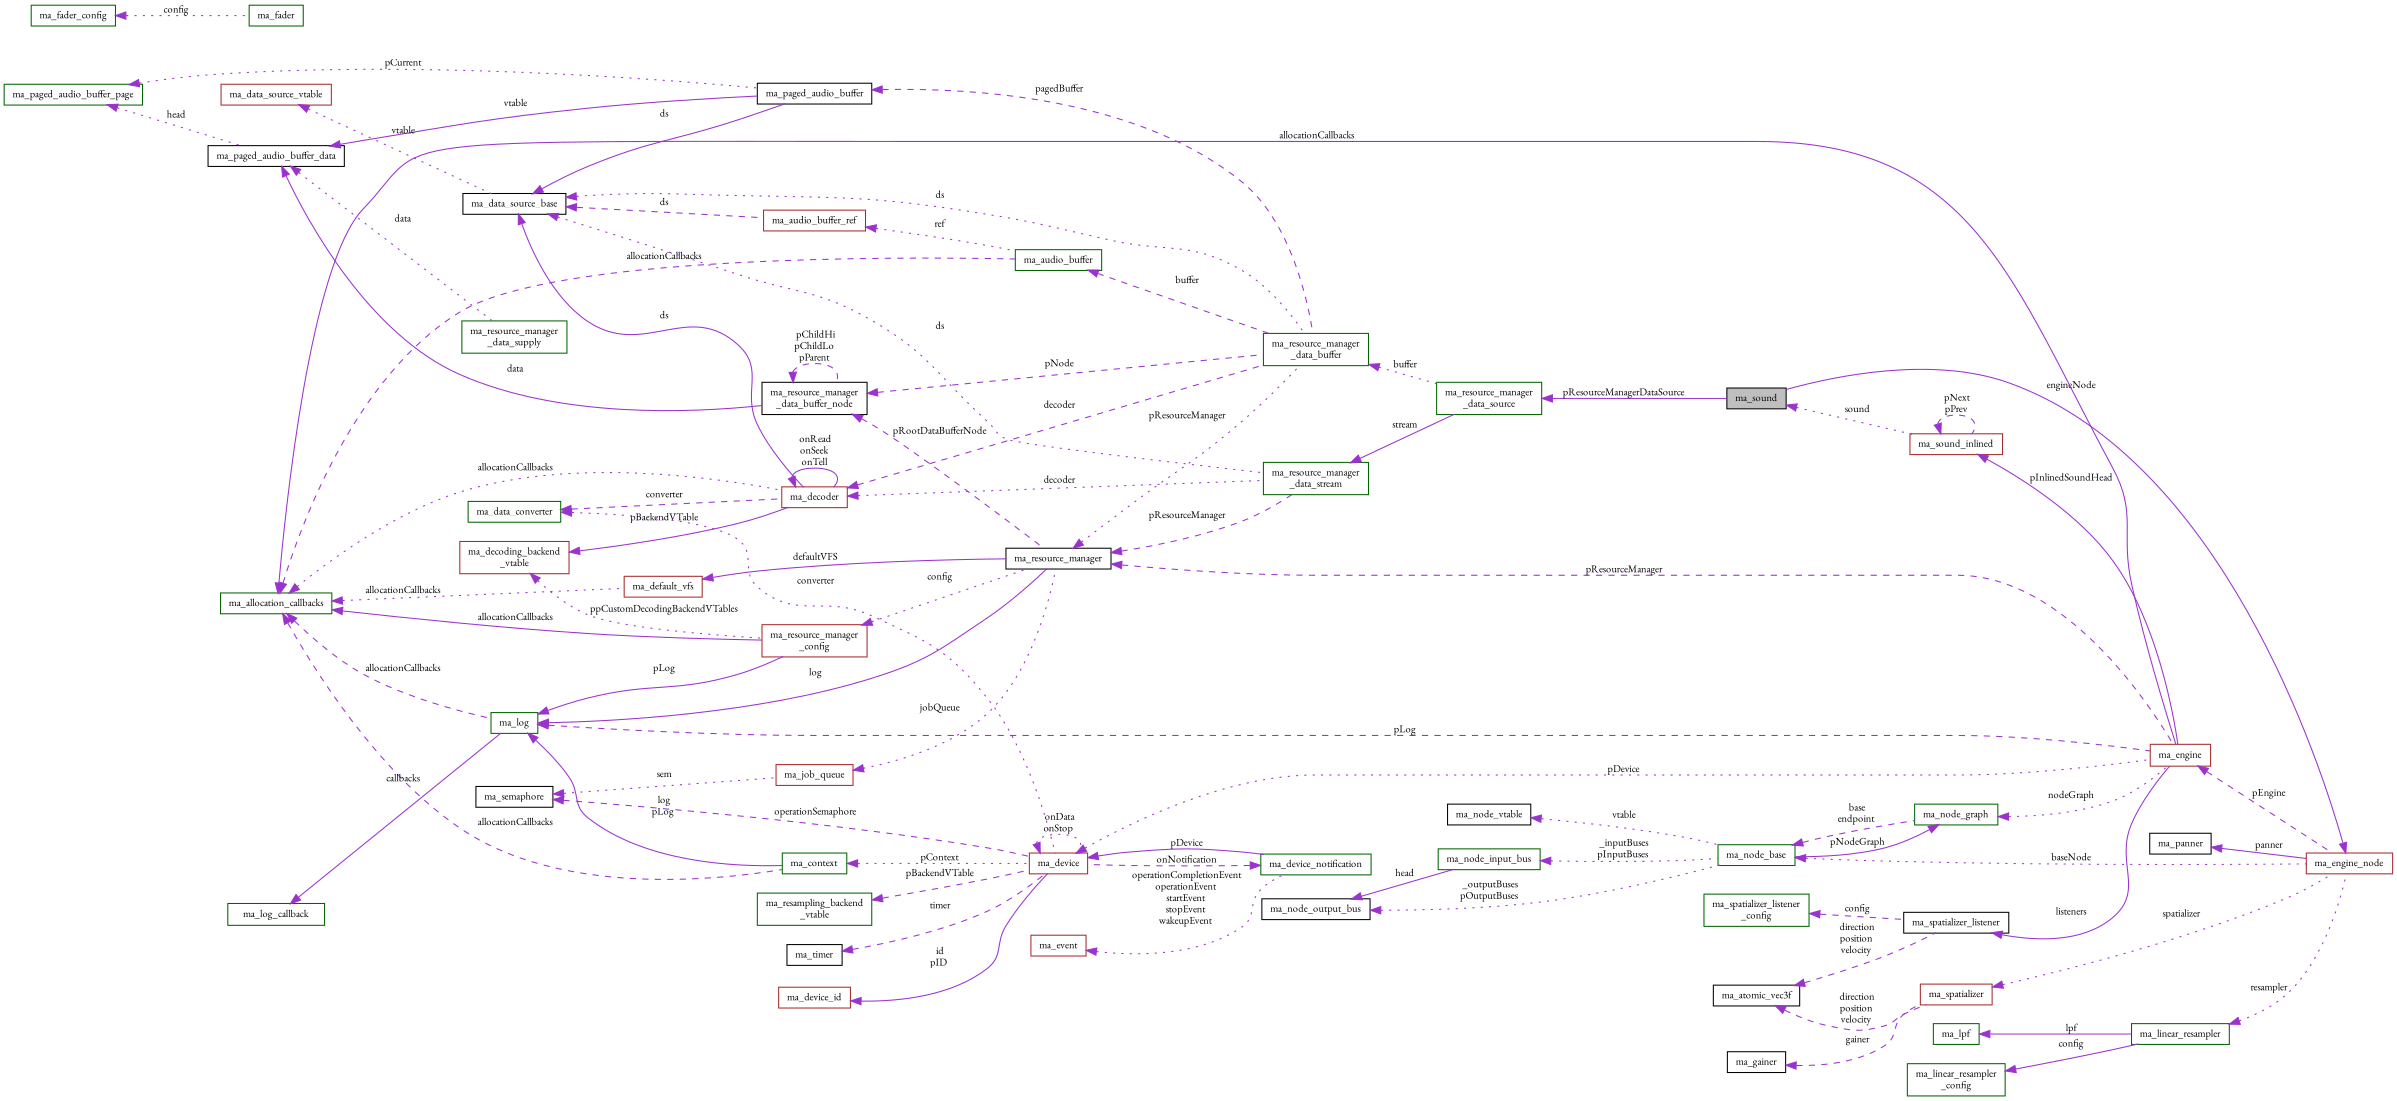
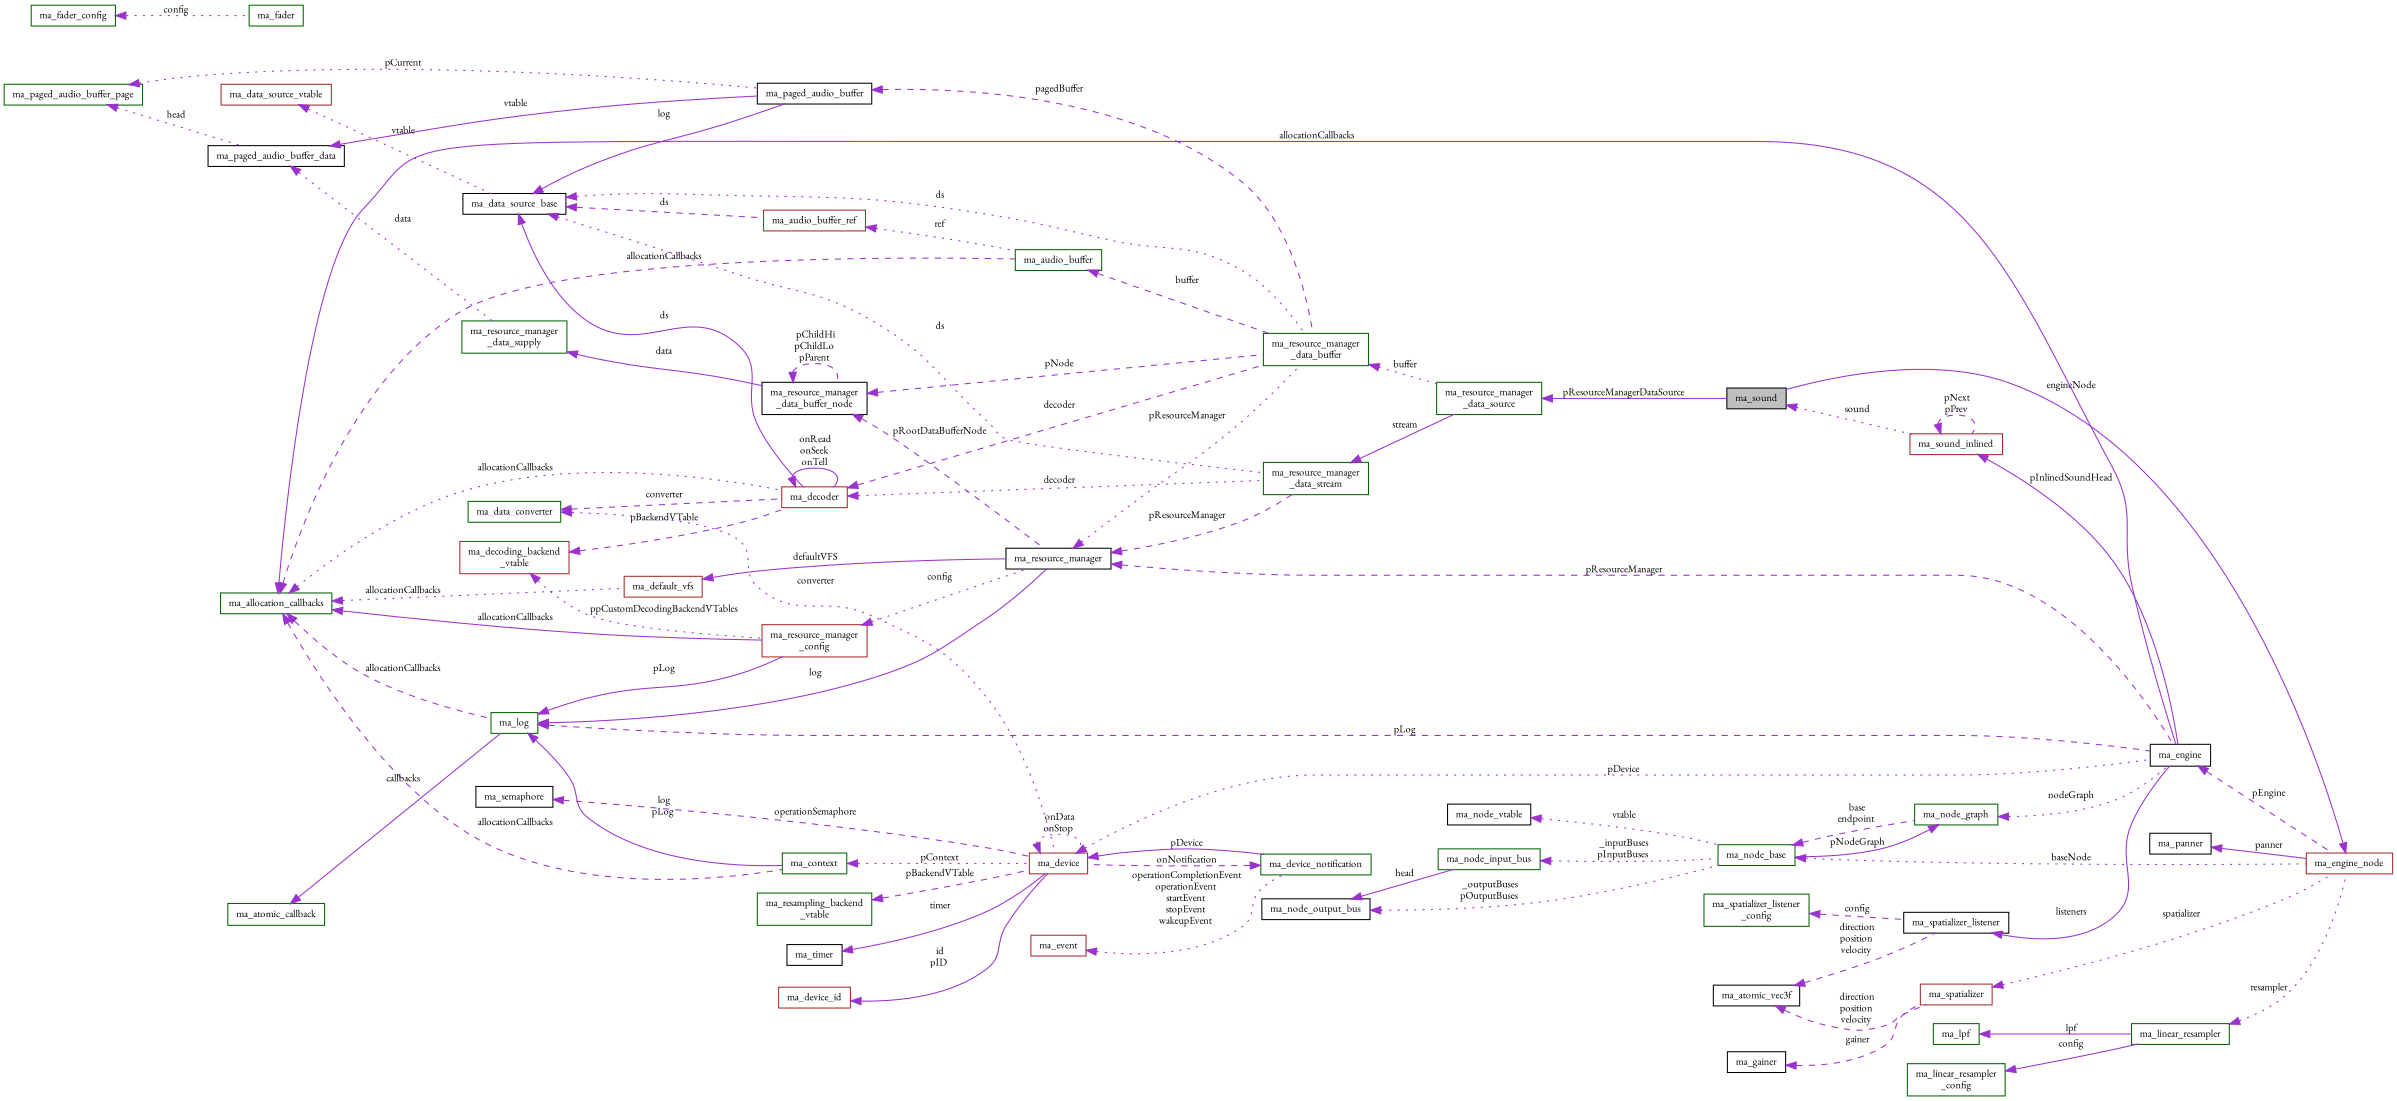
(663, 114) -> (663, 114)
(477, 381) -> (669, 370)
(685, 535) -> (685, 535)
(2180, 755) -> (2180, 755)
(815, 775) -> none
(276, 914) -> (276, 914)
(954, 924) -> (954, 924)
